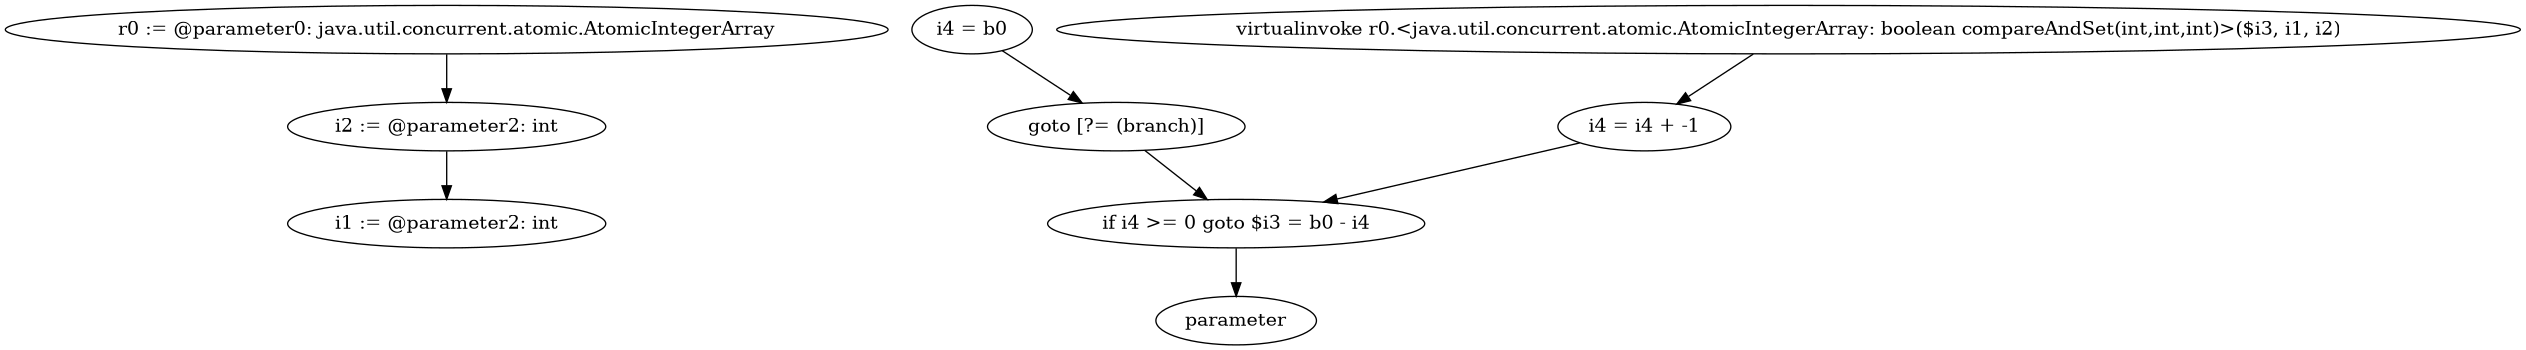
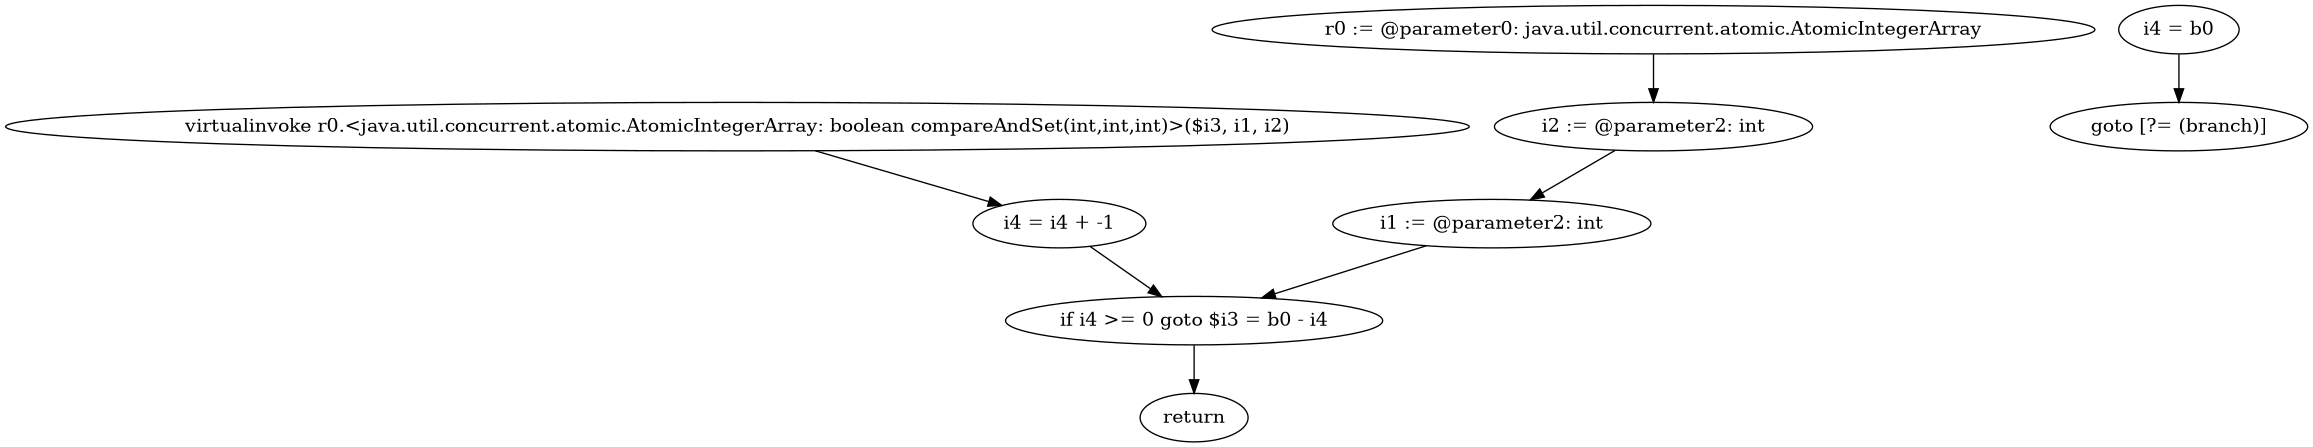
(1171, 171) -> (1350, 270)
(1236, 321) -> (1194, 418)
